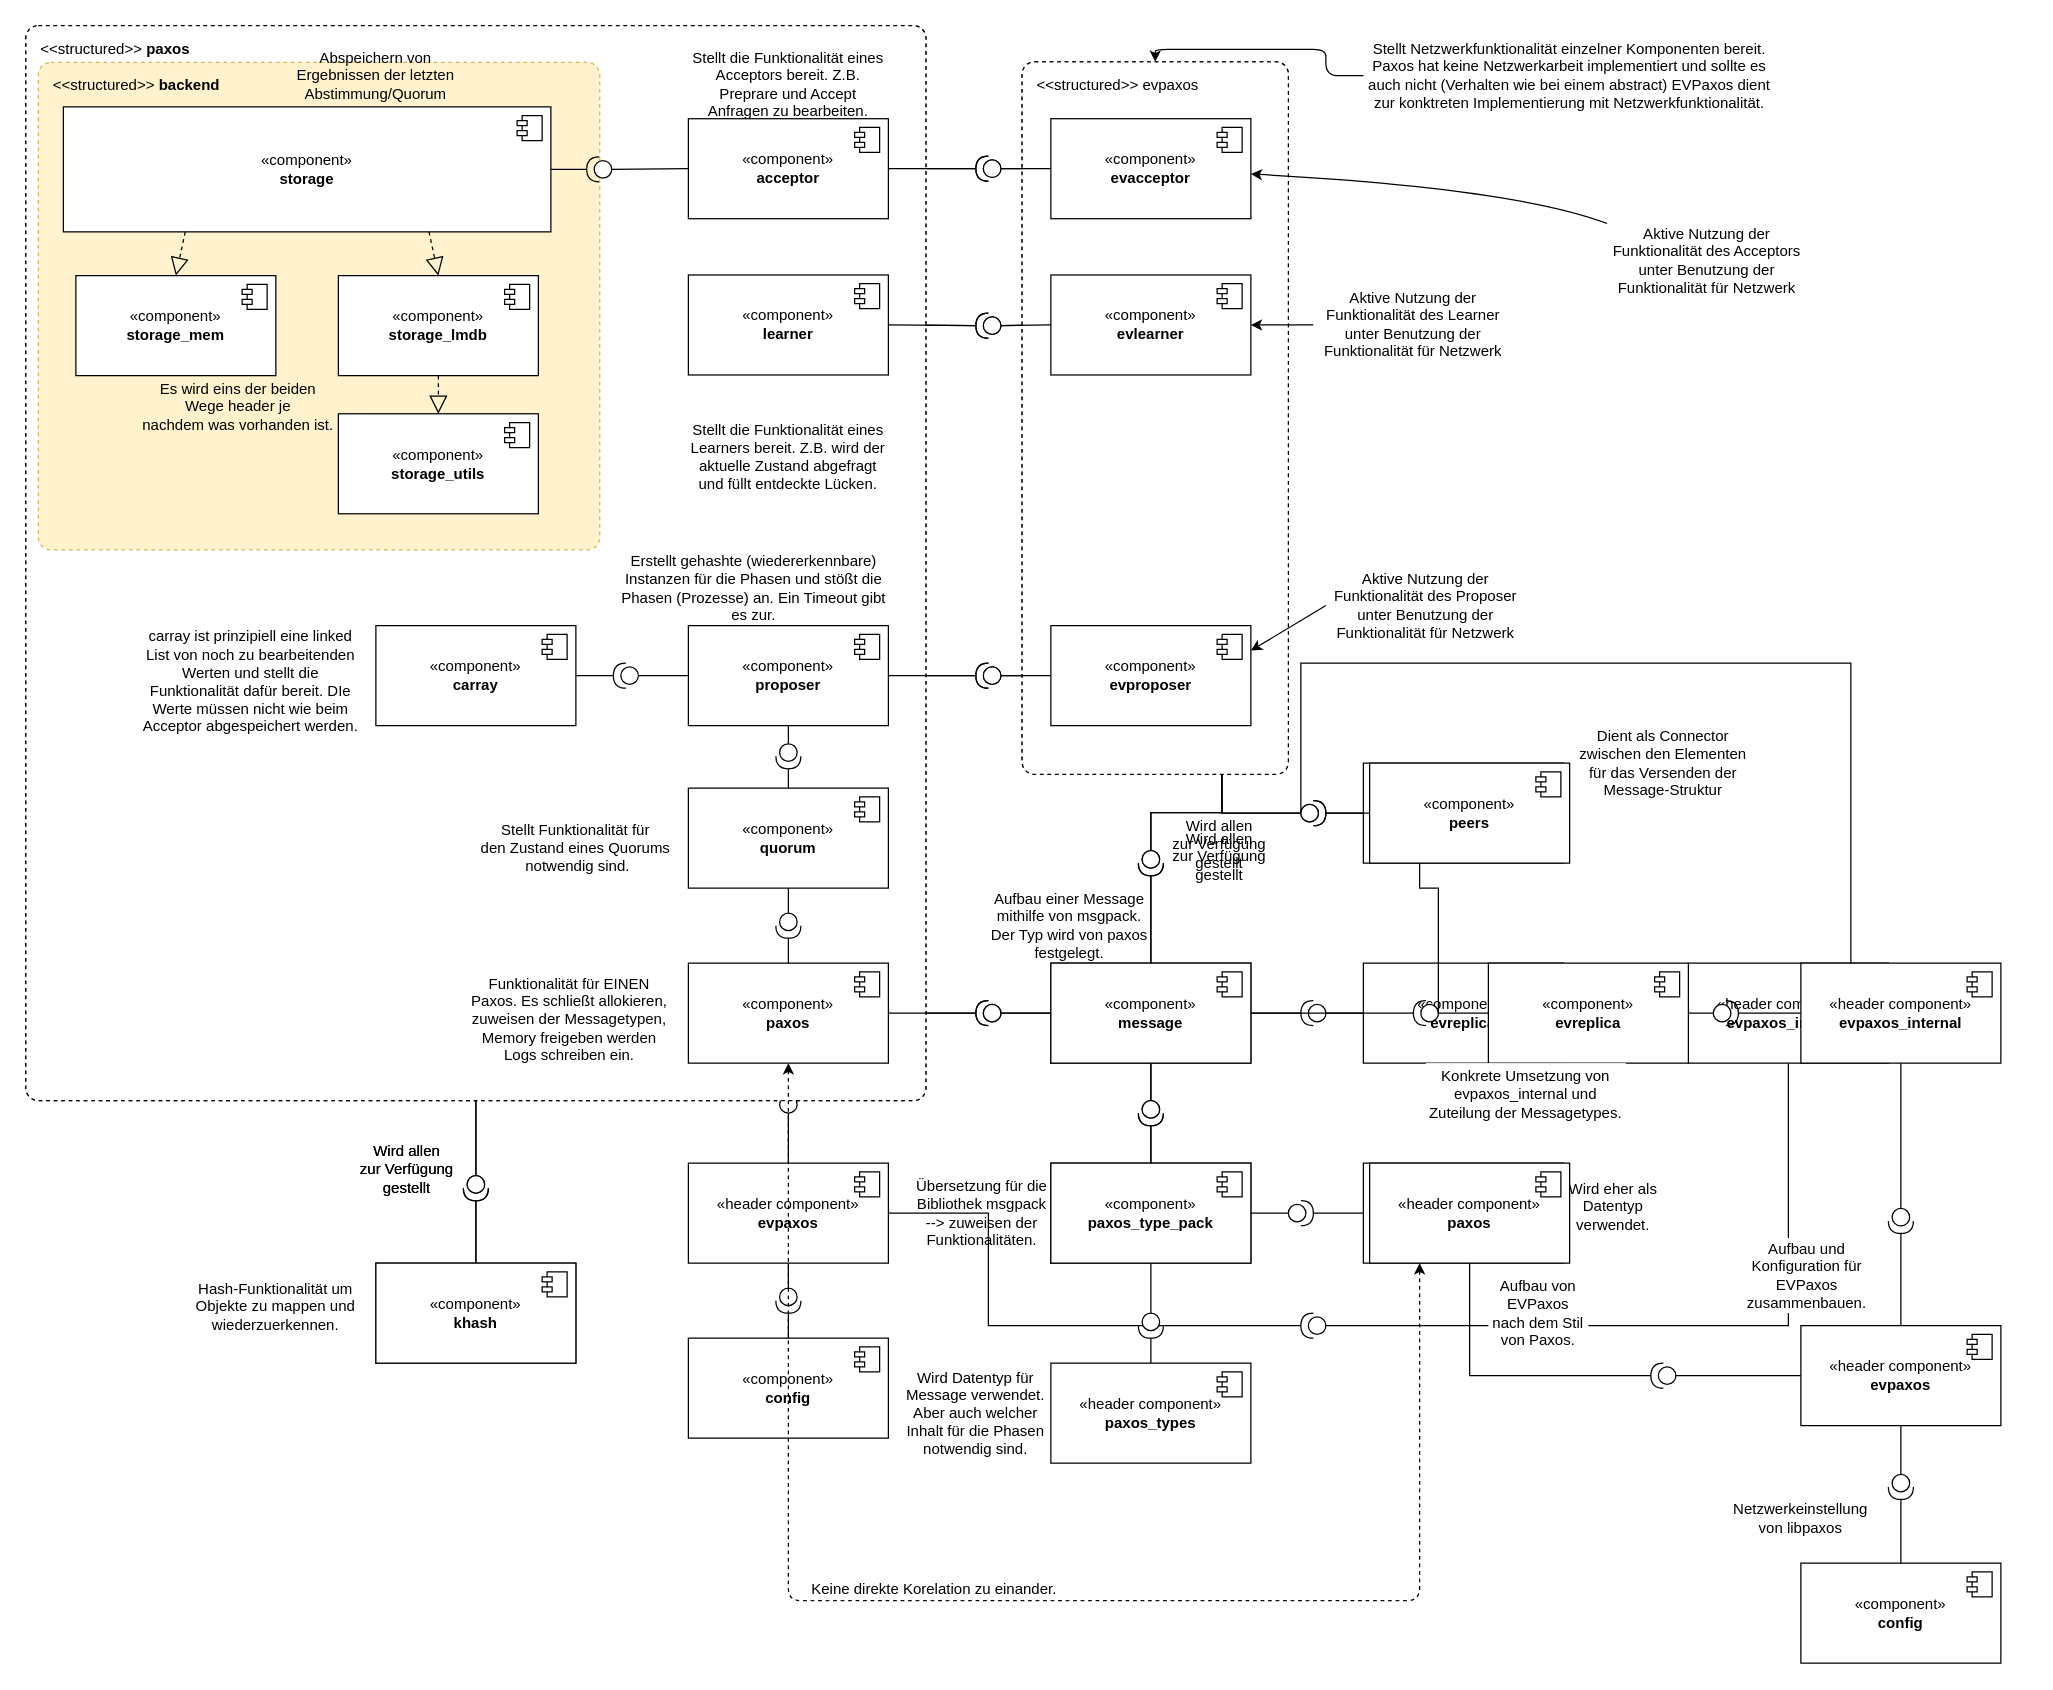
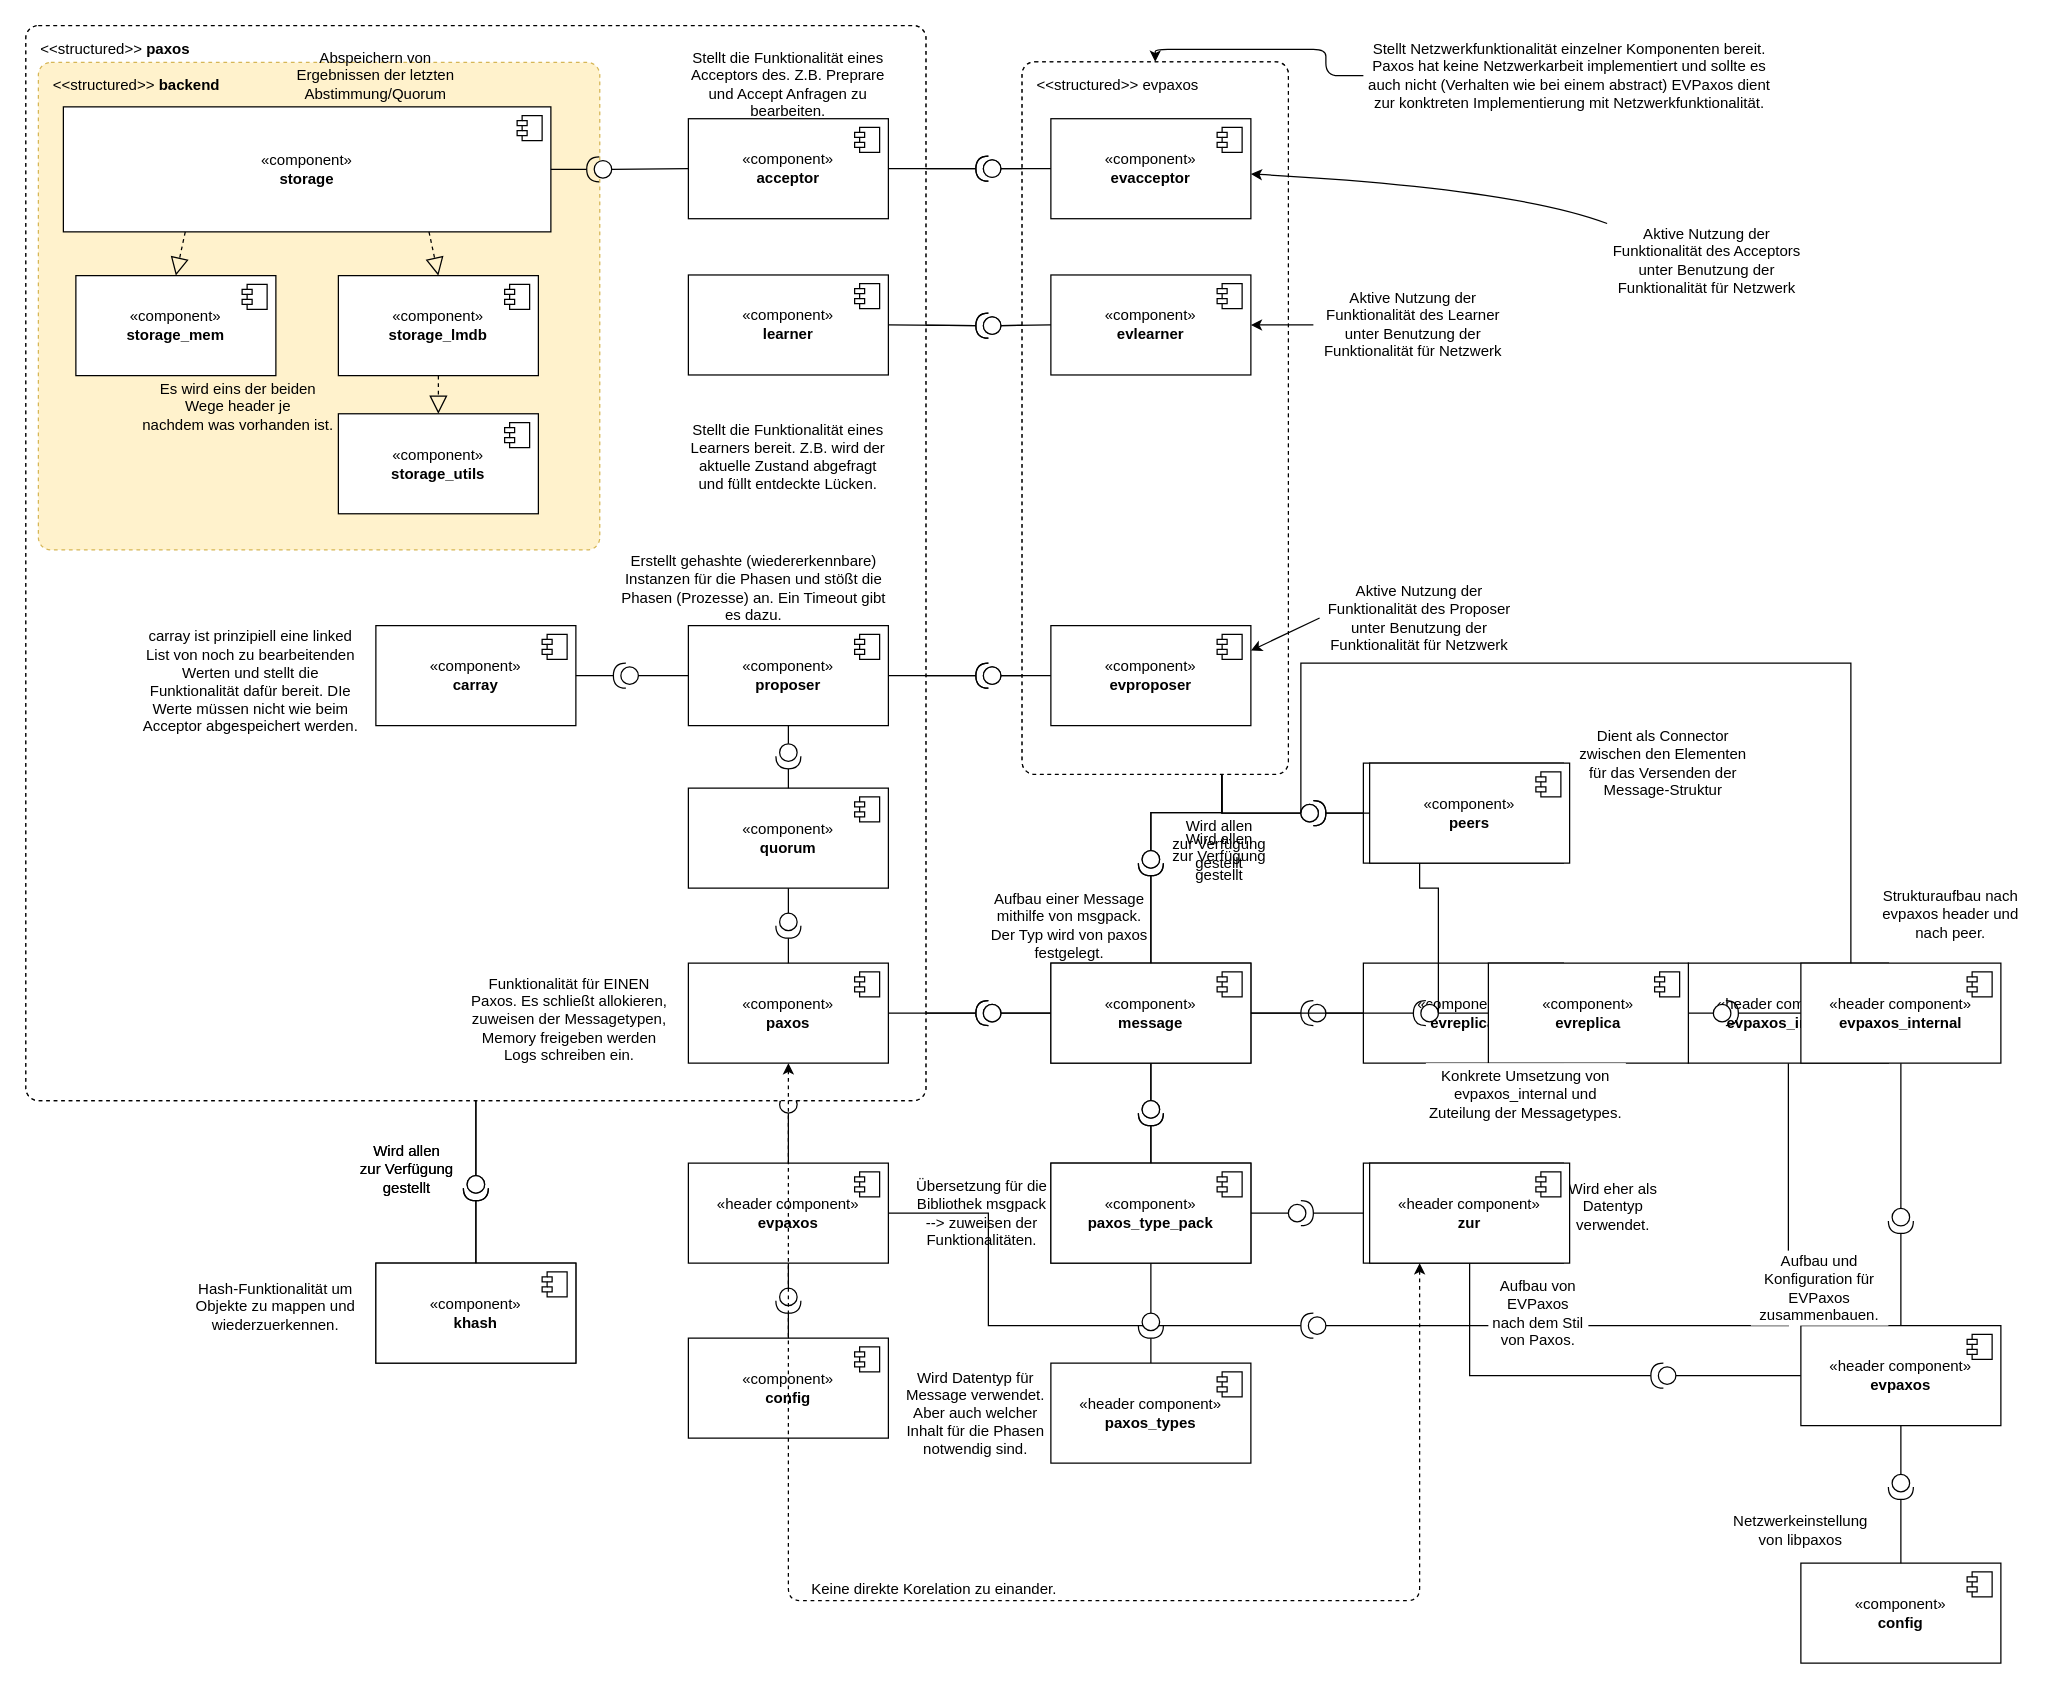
(788, 84) -> (788, 84)
(754, 588) -> (754, 588)
(1426, 606) -> (1419, 618)
(576, 848) -> none
none -> (1951, 915)
(1469, 1213) -> (1469, 1213)
(1807, 1276) -> (1819, 1288)
(1801, 1518) -> (1801, 1531)
